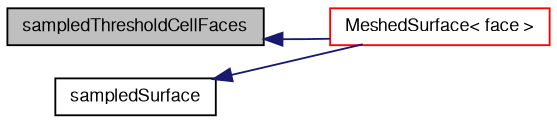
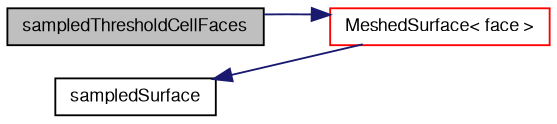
(306, 39) -> (288, 14)
